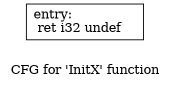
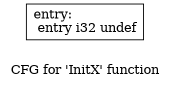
(77, 28) -> (85, 28)
